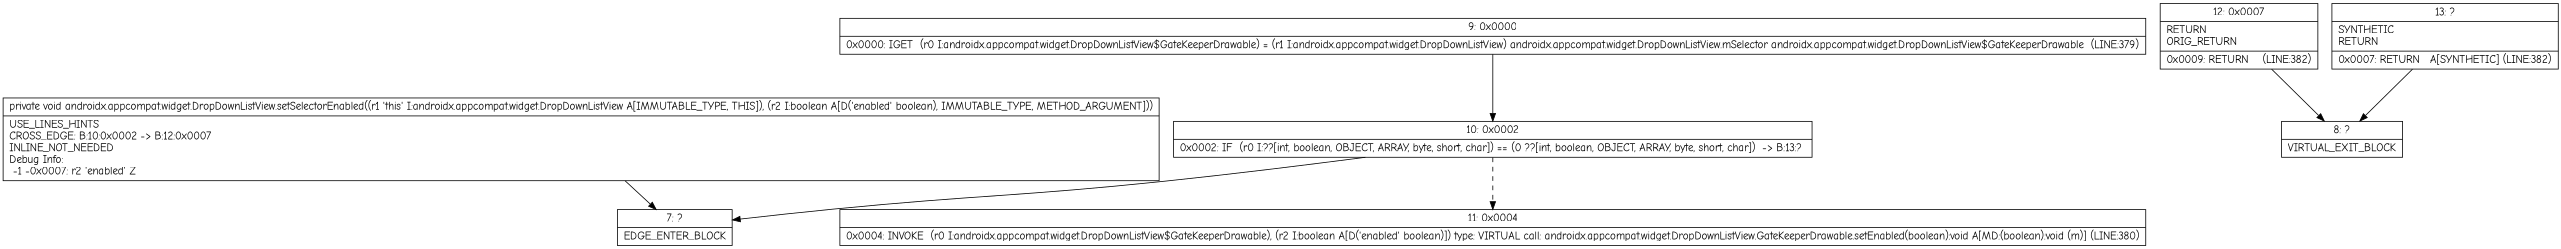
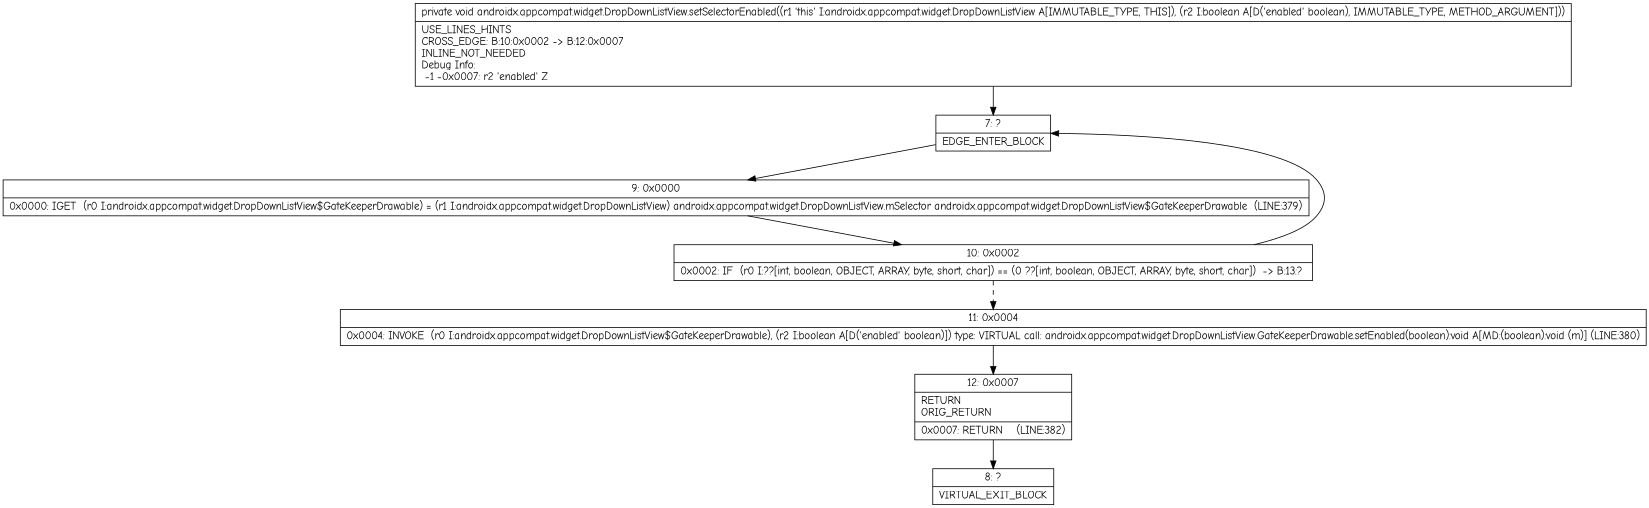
(2445, 36) -> none
(2239, 60) -> (993, 430)
none -> (846, 162)
none -> (993, 356)
